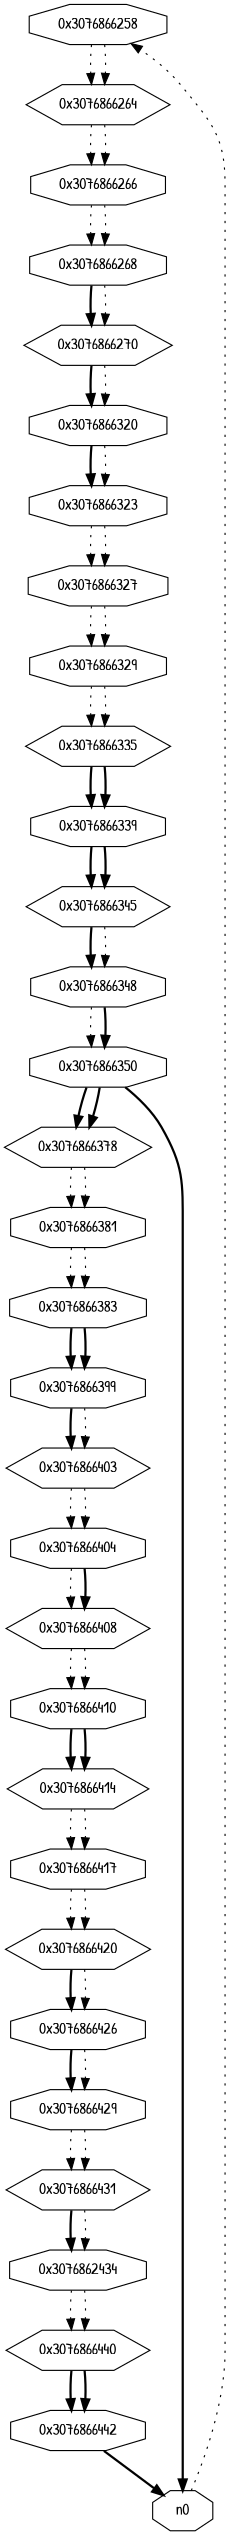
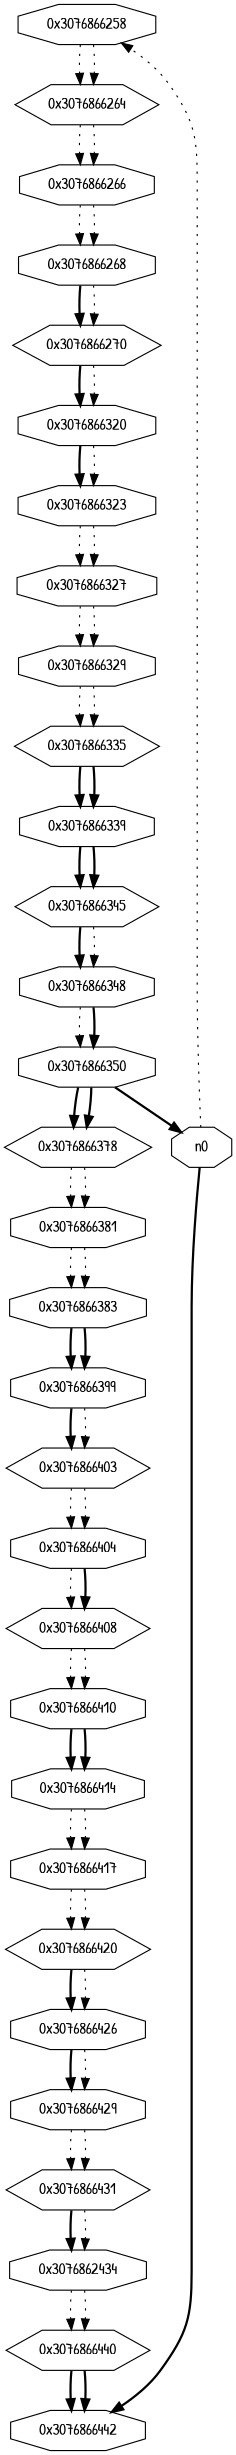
(78, 1789) -> (78, 1789)
(129, 2470) -> (192, 1799)
